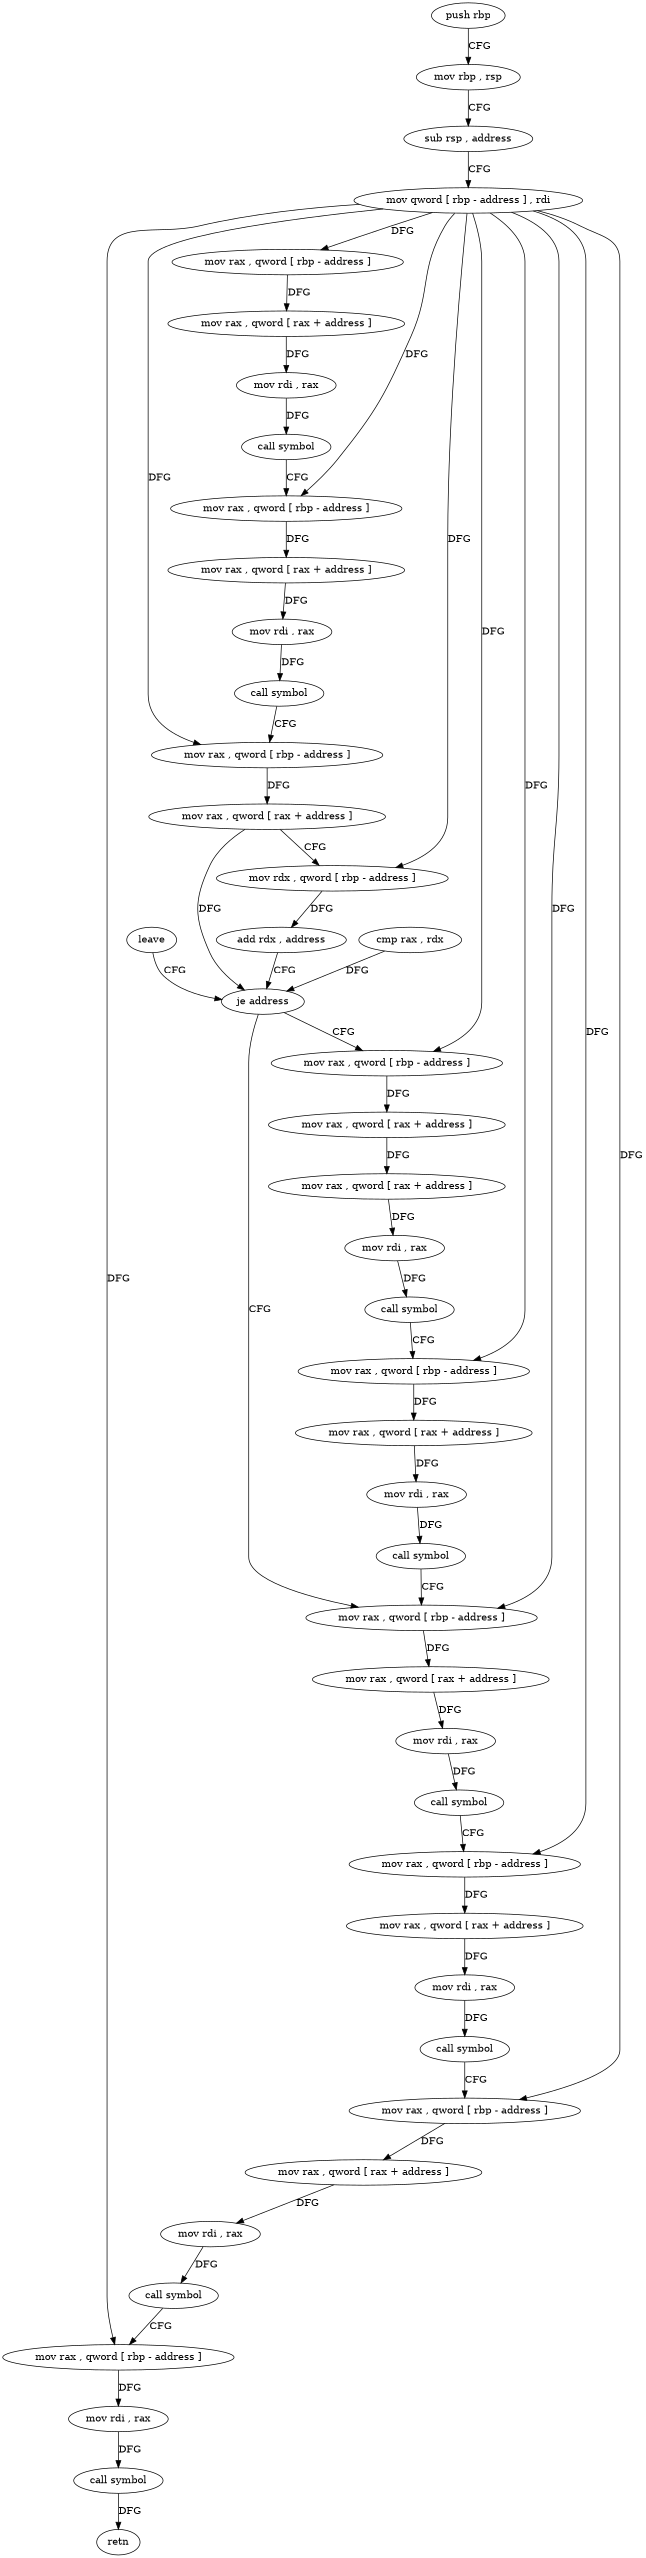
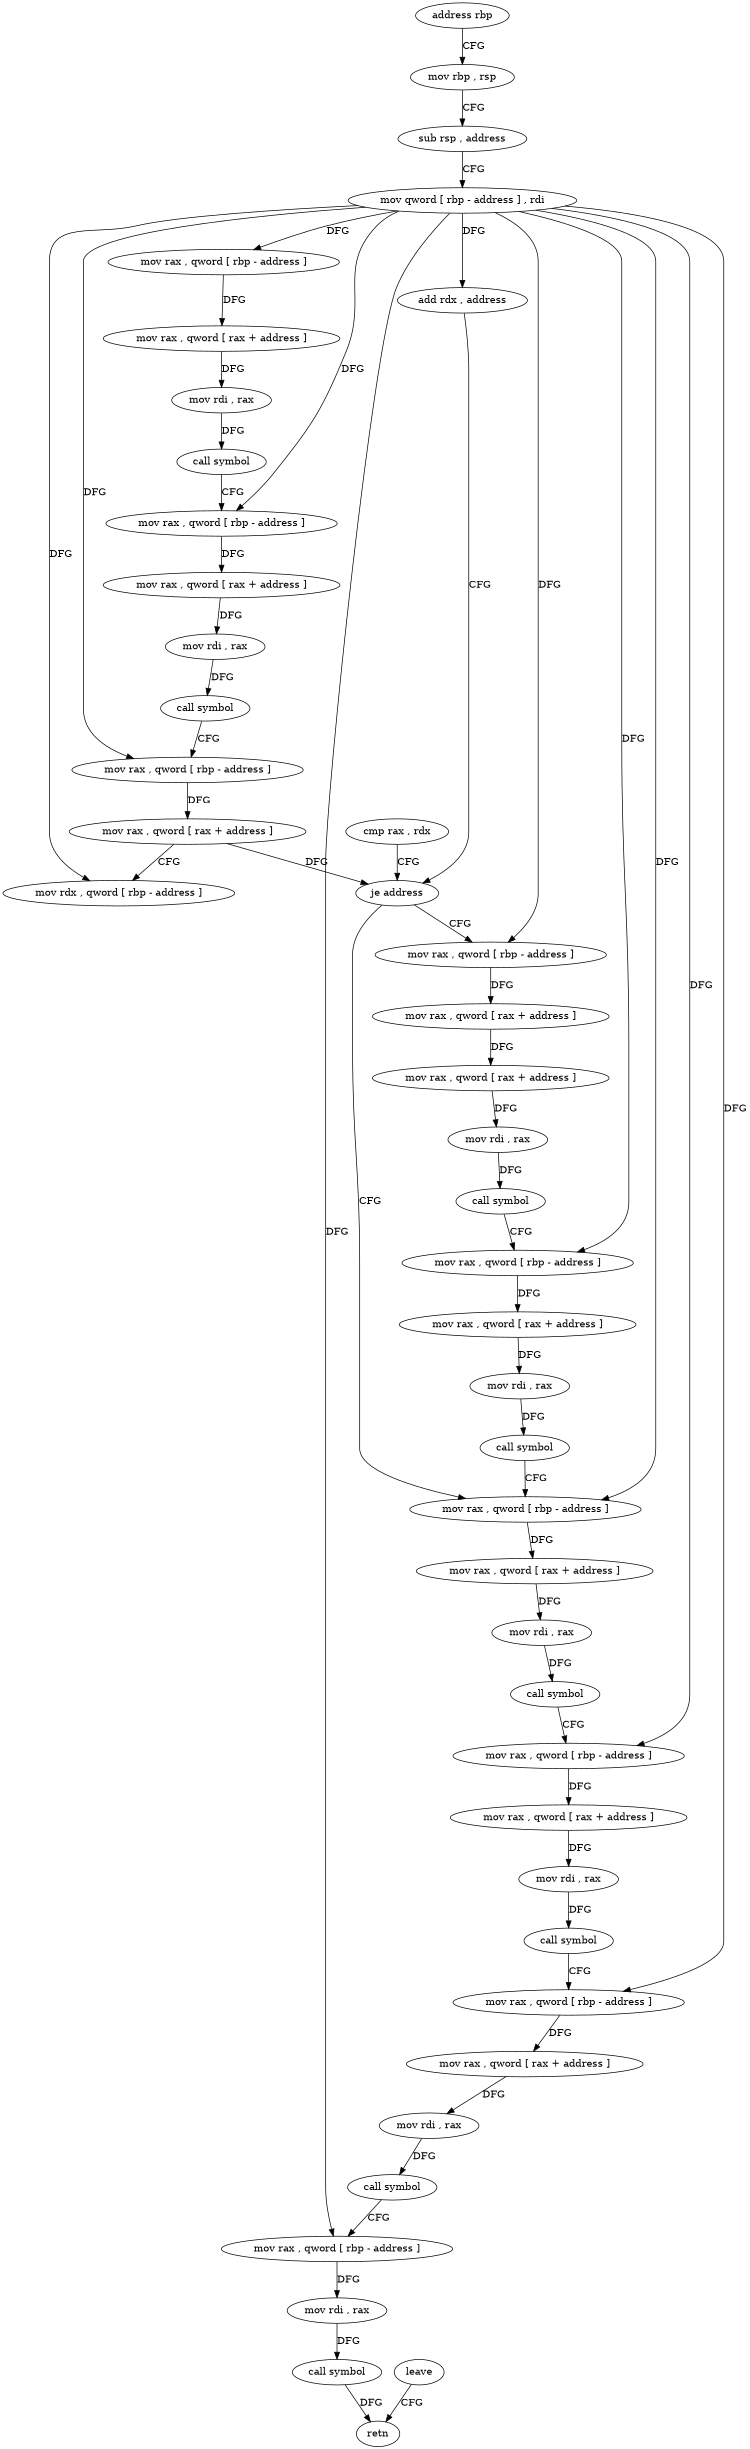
(468, 16) -> (462, 16)
(309, 907) -> (462, 247)
(357, 971) -> (409, 862)
(176, 985) -> (401, 2400)
